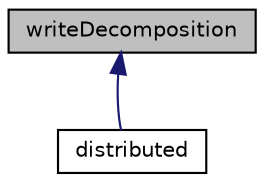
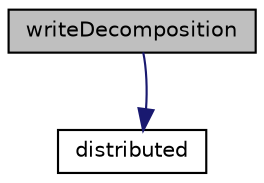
(118, 102) -> (146, 81)
